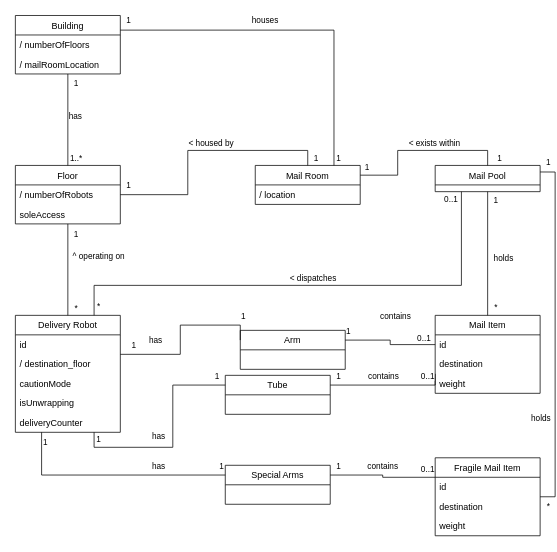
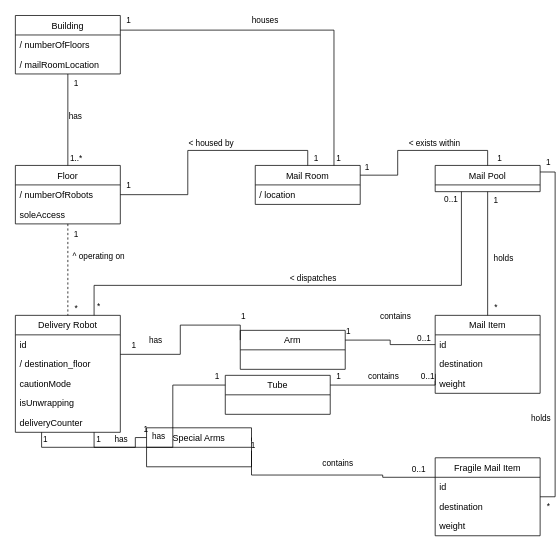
(68, 268) -> (68, 268)
(278, 485) -> (199, 447)
